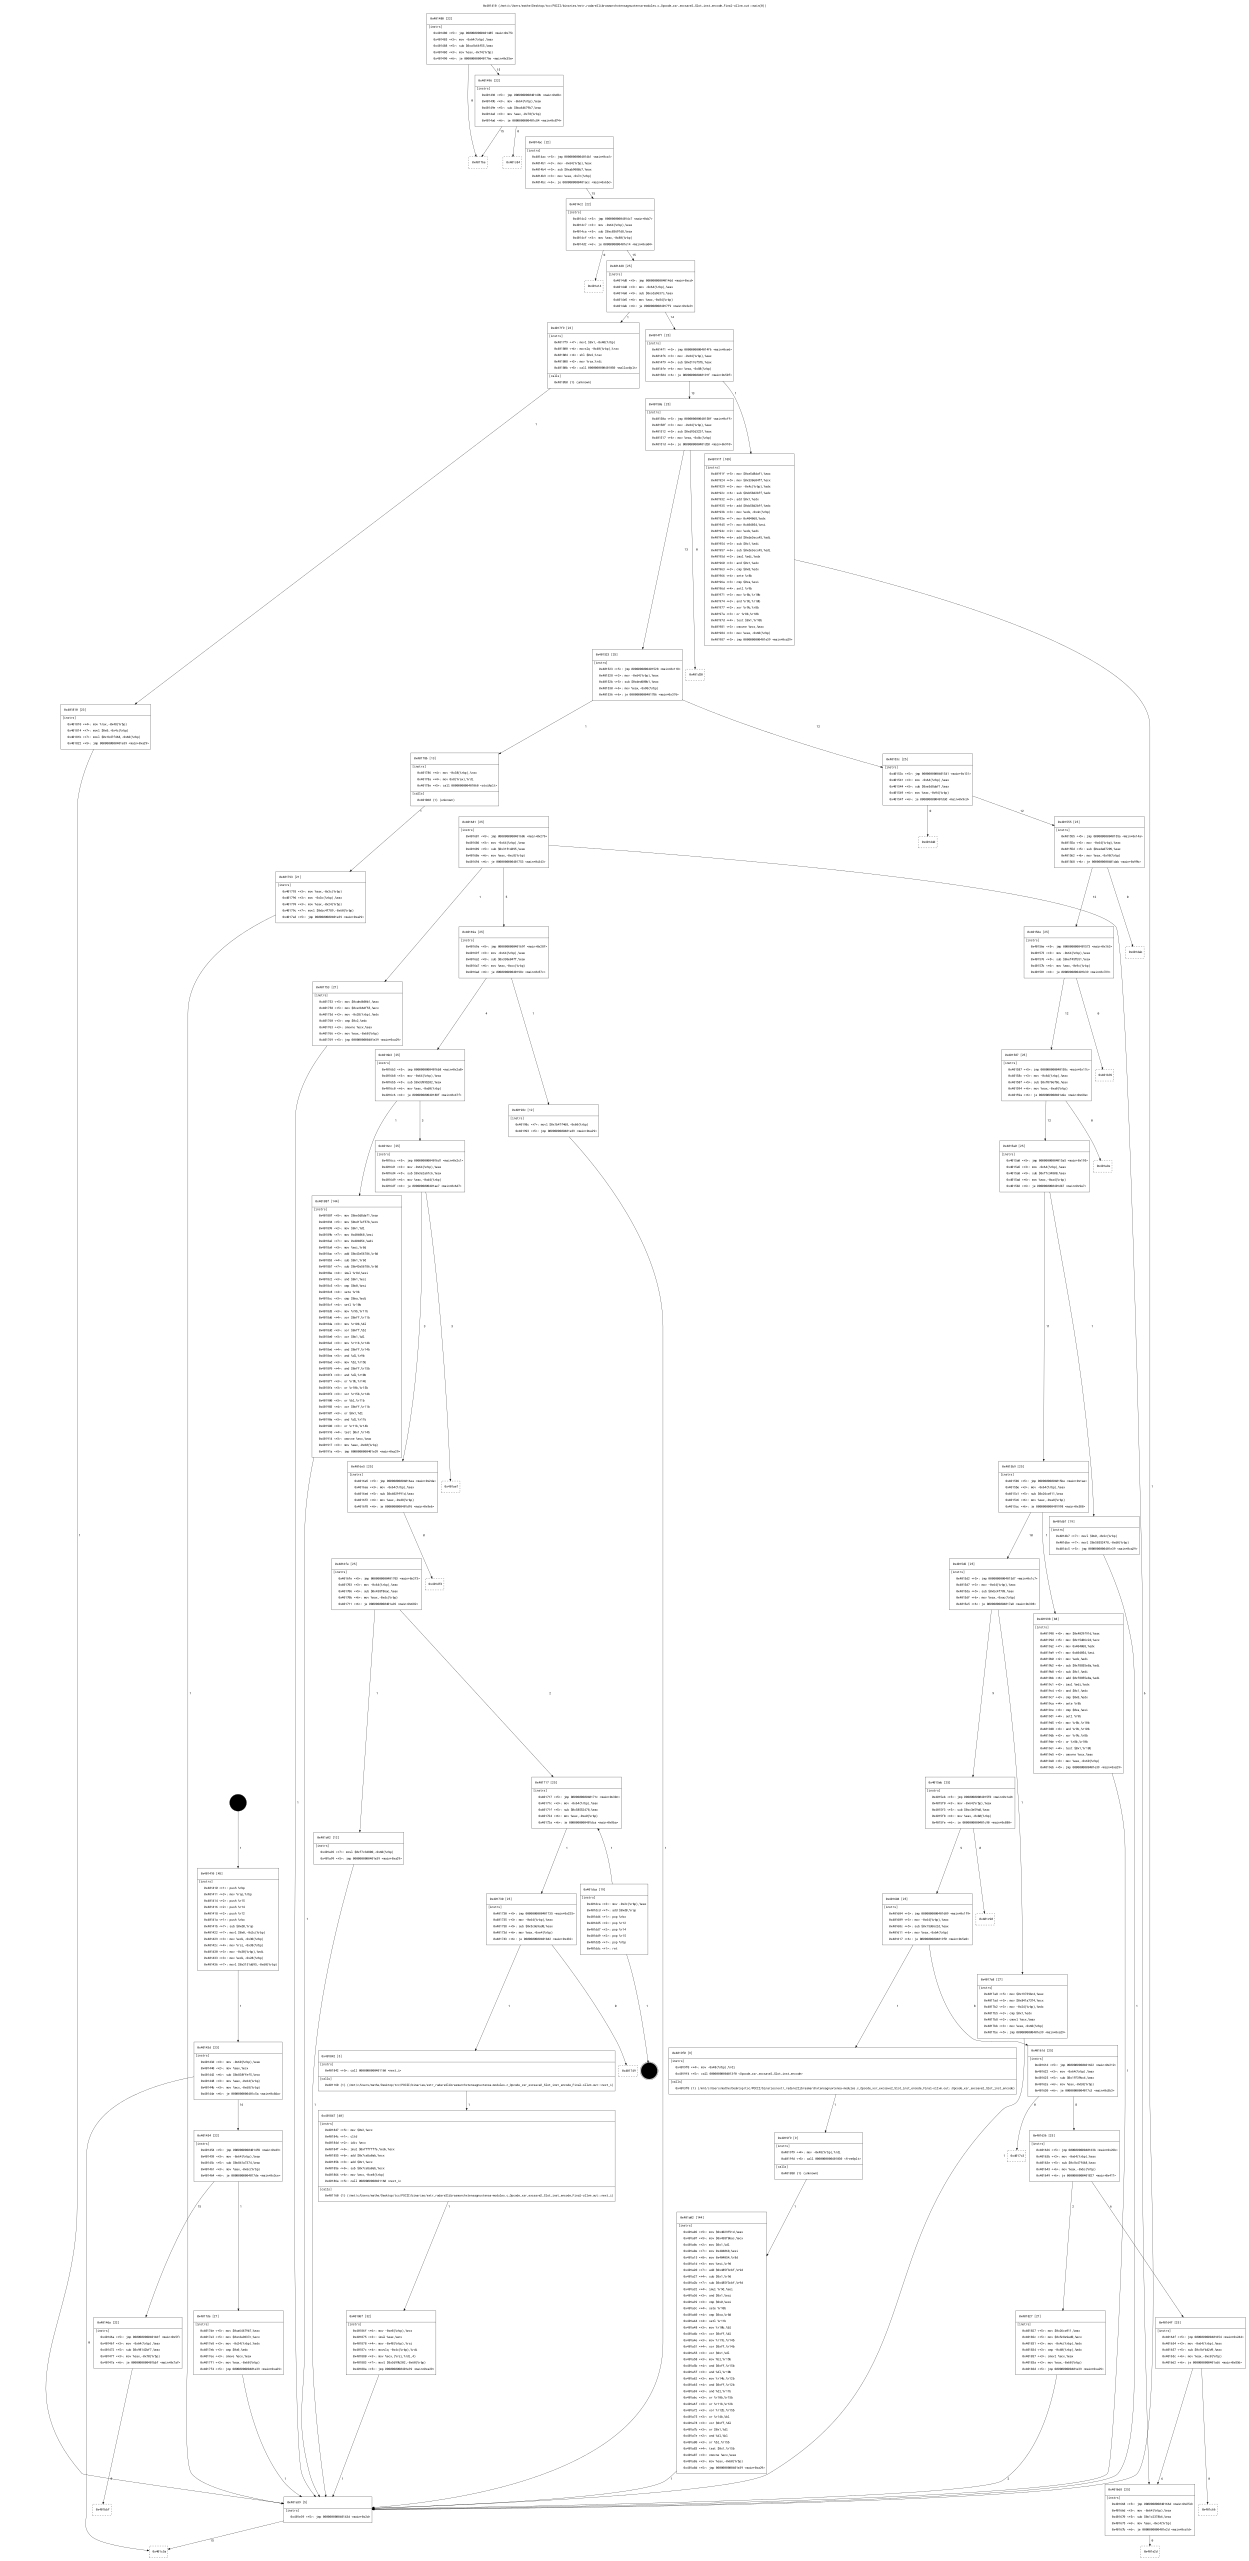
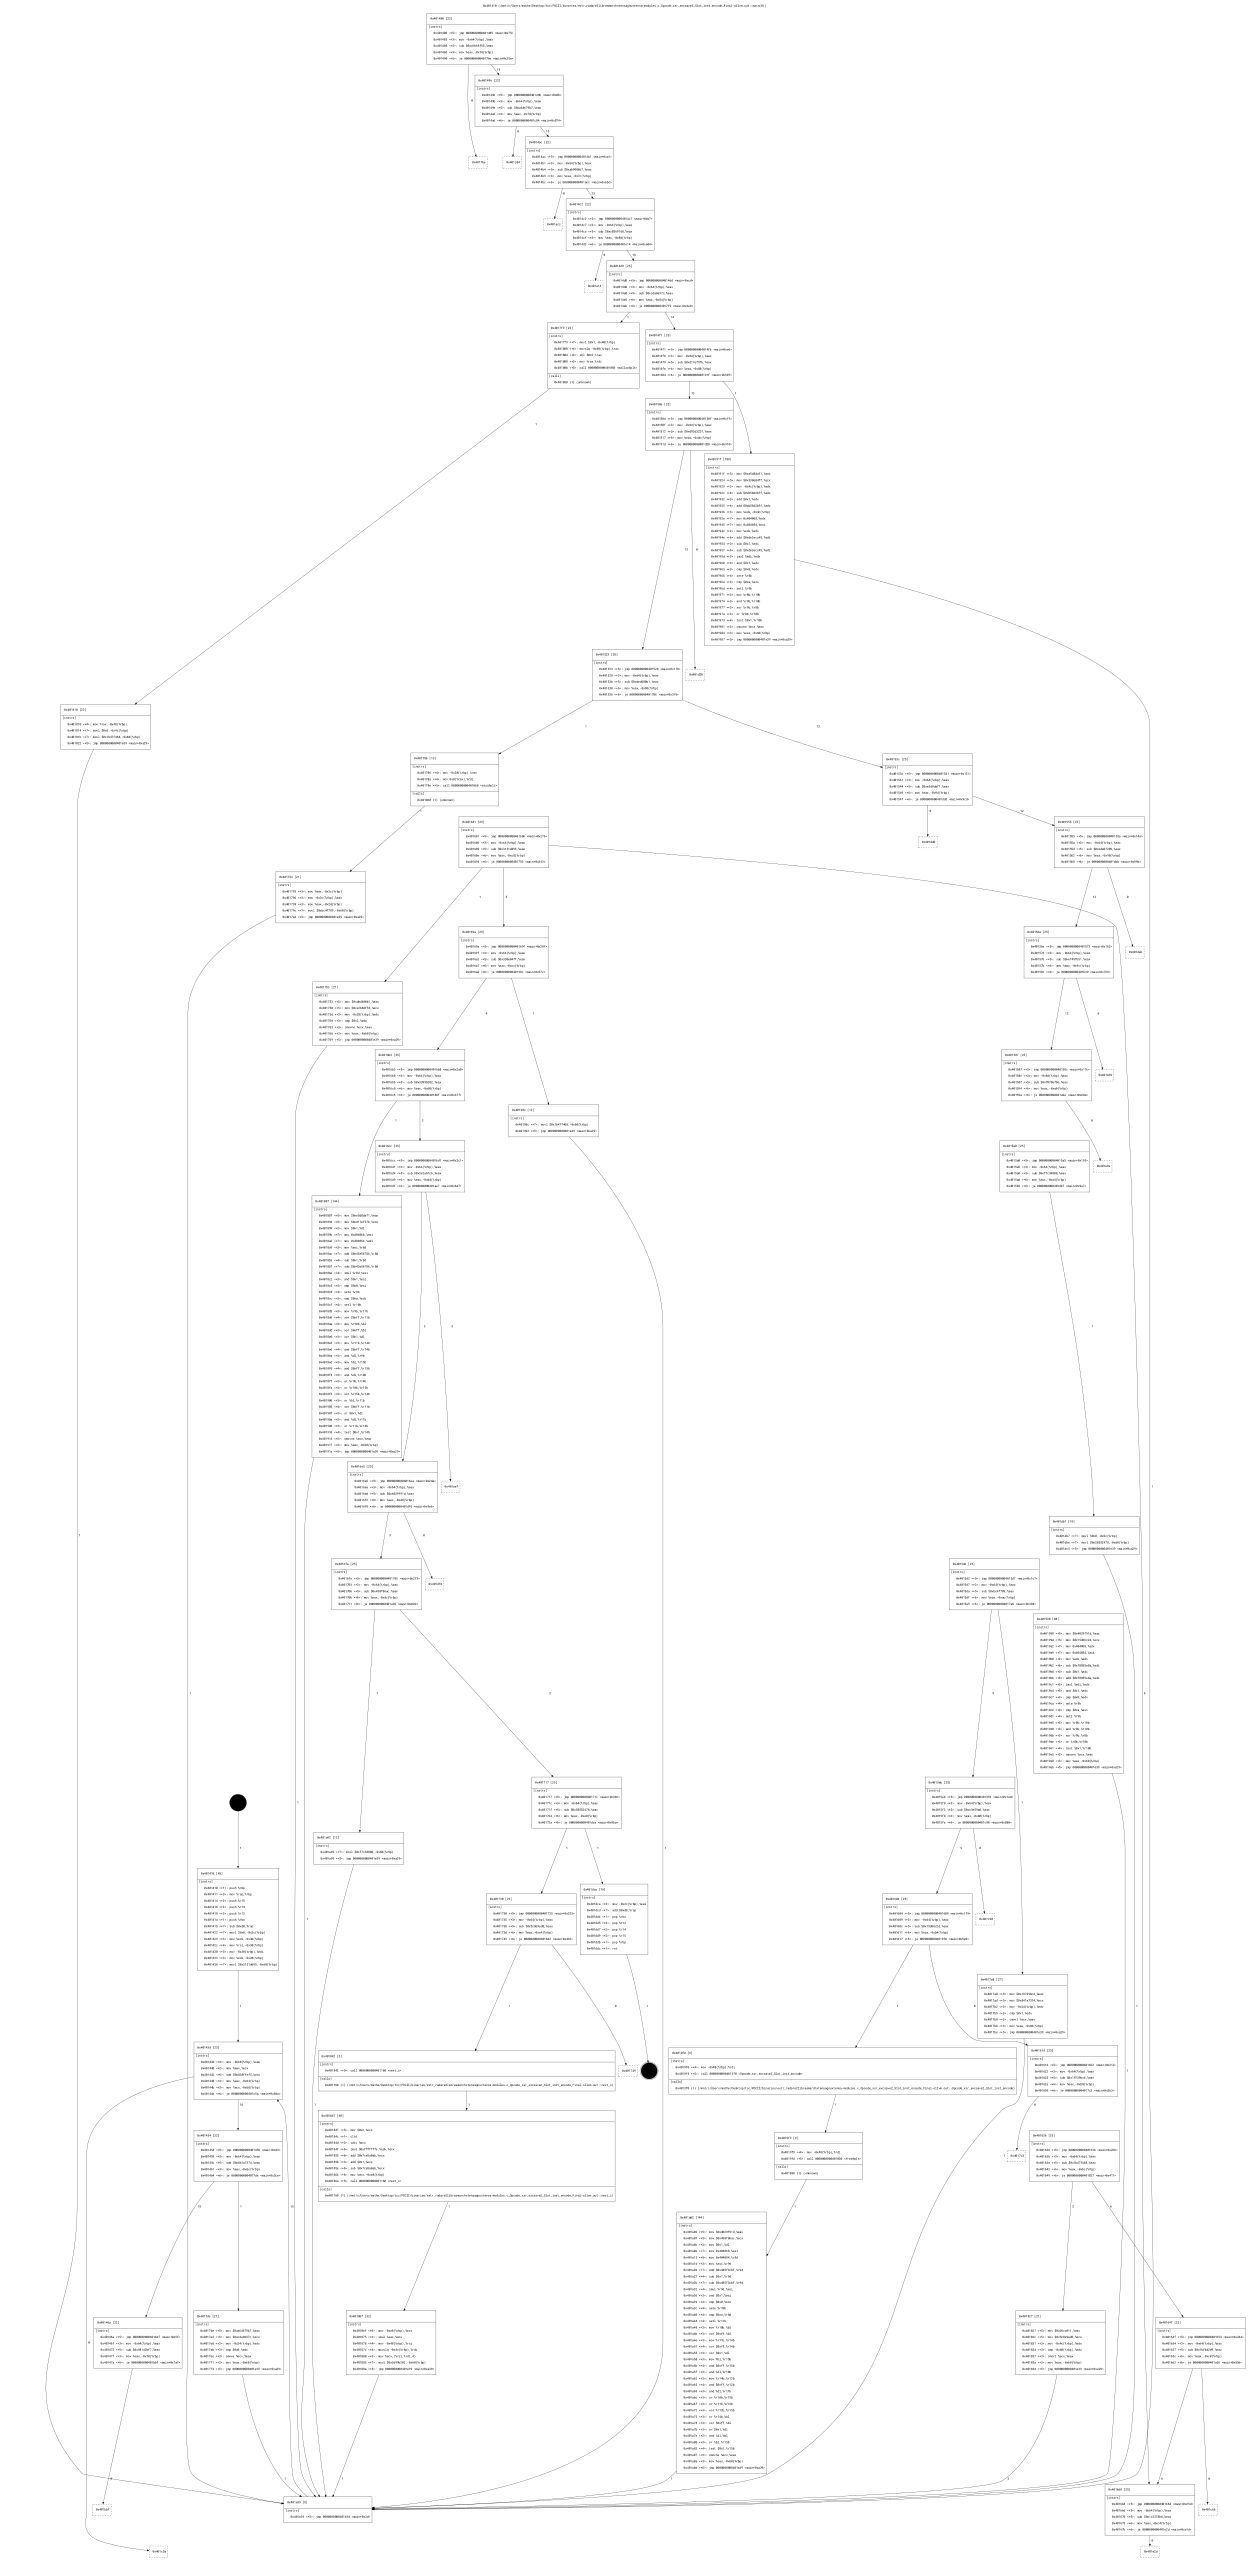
(492, 141) -> (544, 131)
none -> (553, 224)
(1046, 1120) -> none
(1044, 1487) -> none
none -> (385, 1534)
(608, 1857) -> (593, 1855)
(1074, 2112) -> none
(227, 2535) -> (289, 2301)
